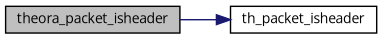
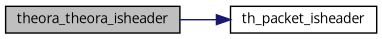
(93, 20) -> (93, 20)
